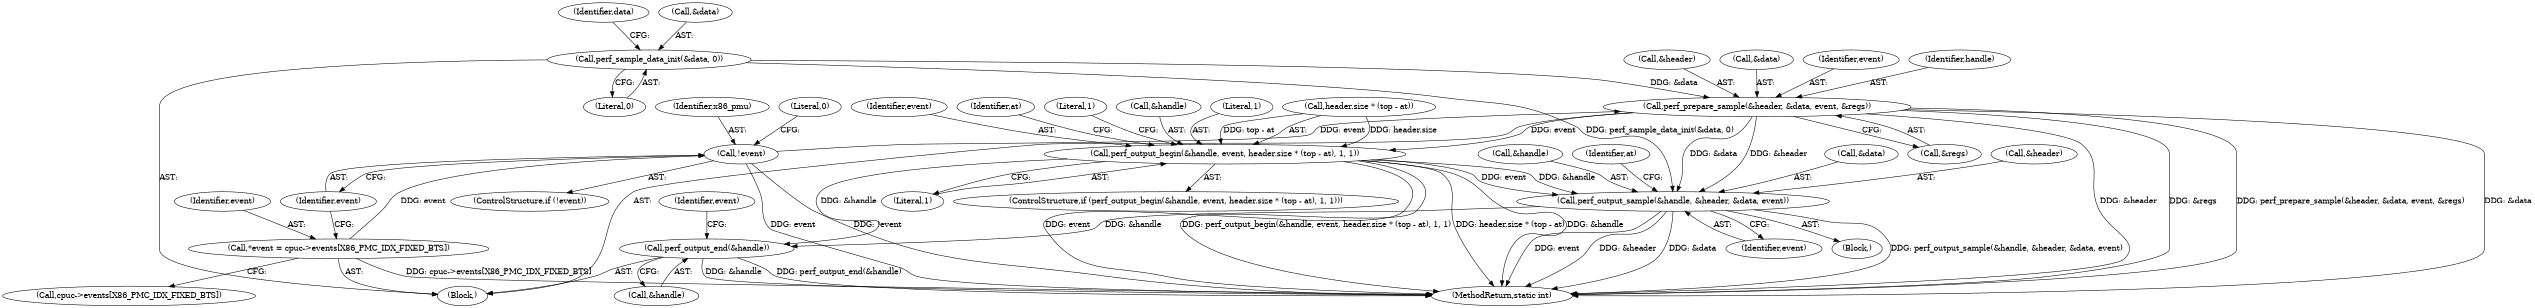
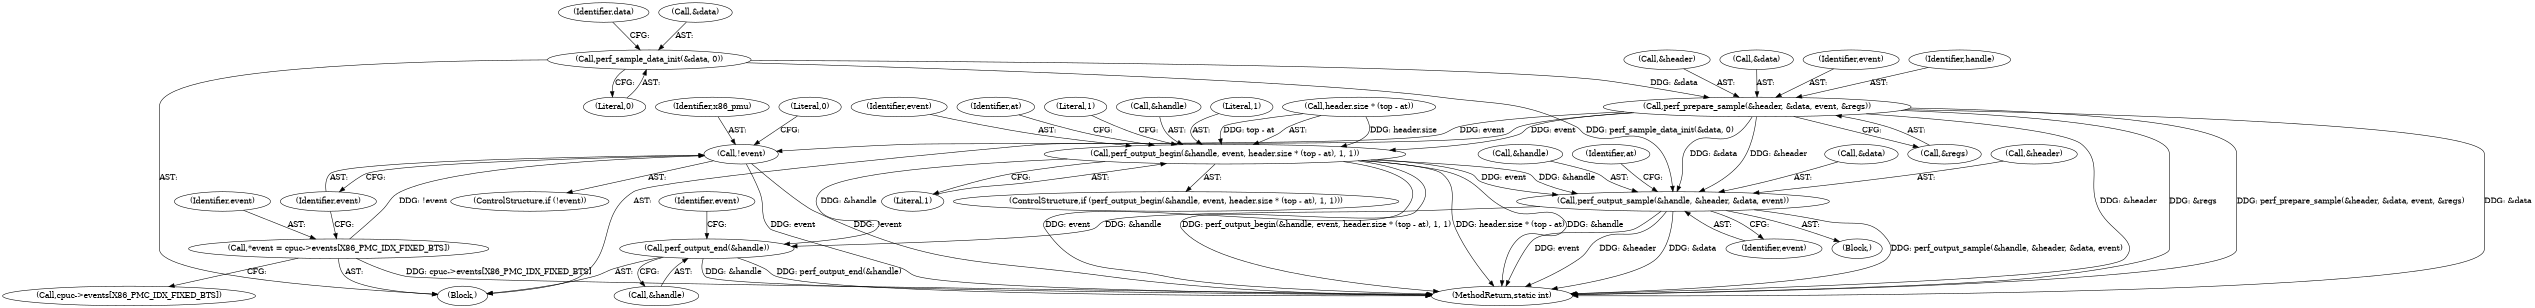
(1239, 139) -> (1415, 137)
(423, 201) -> (423, 201)
